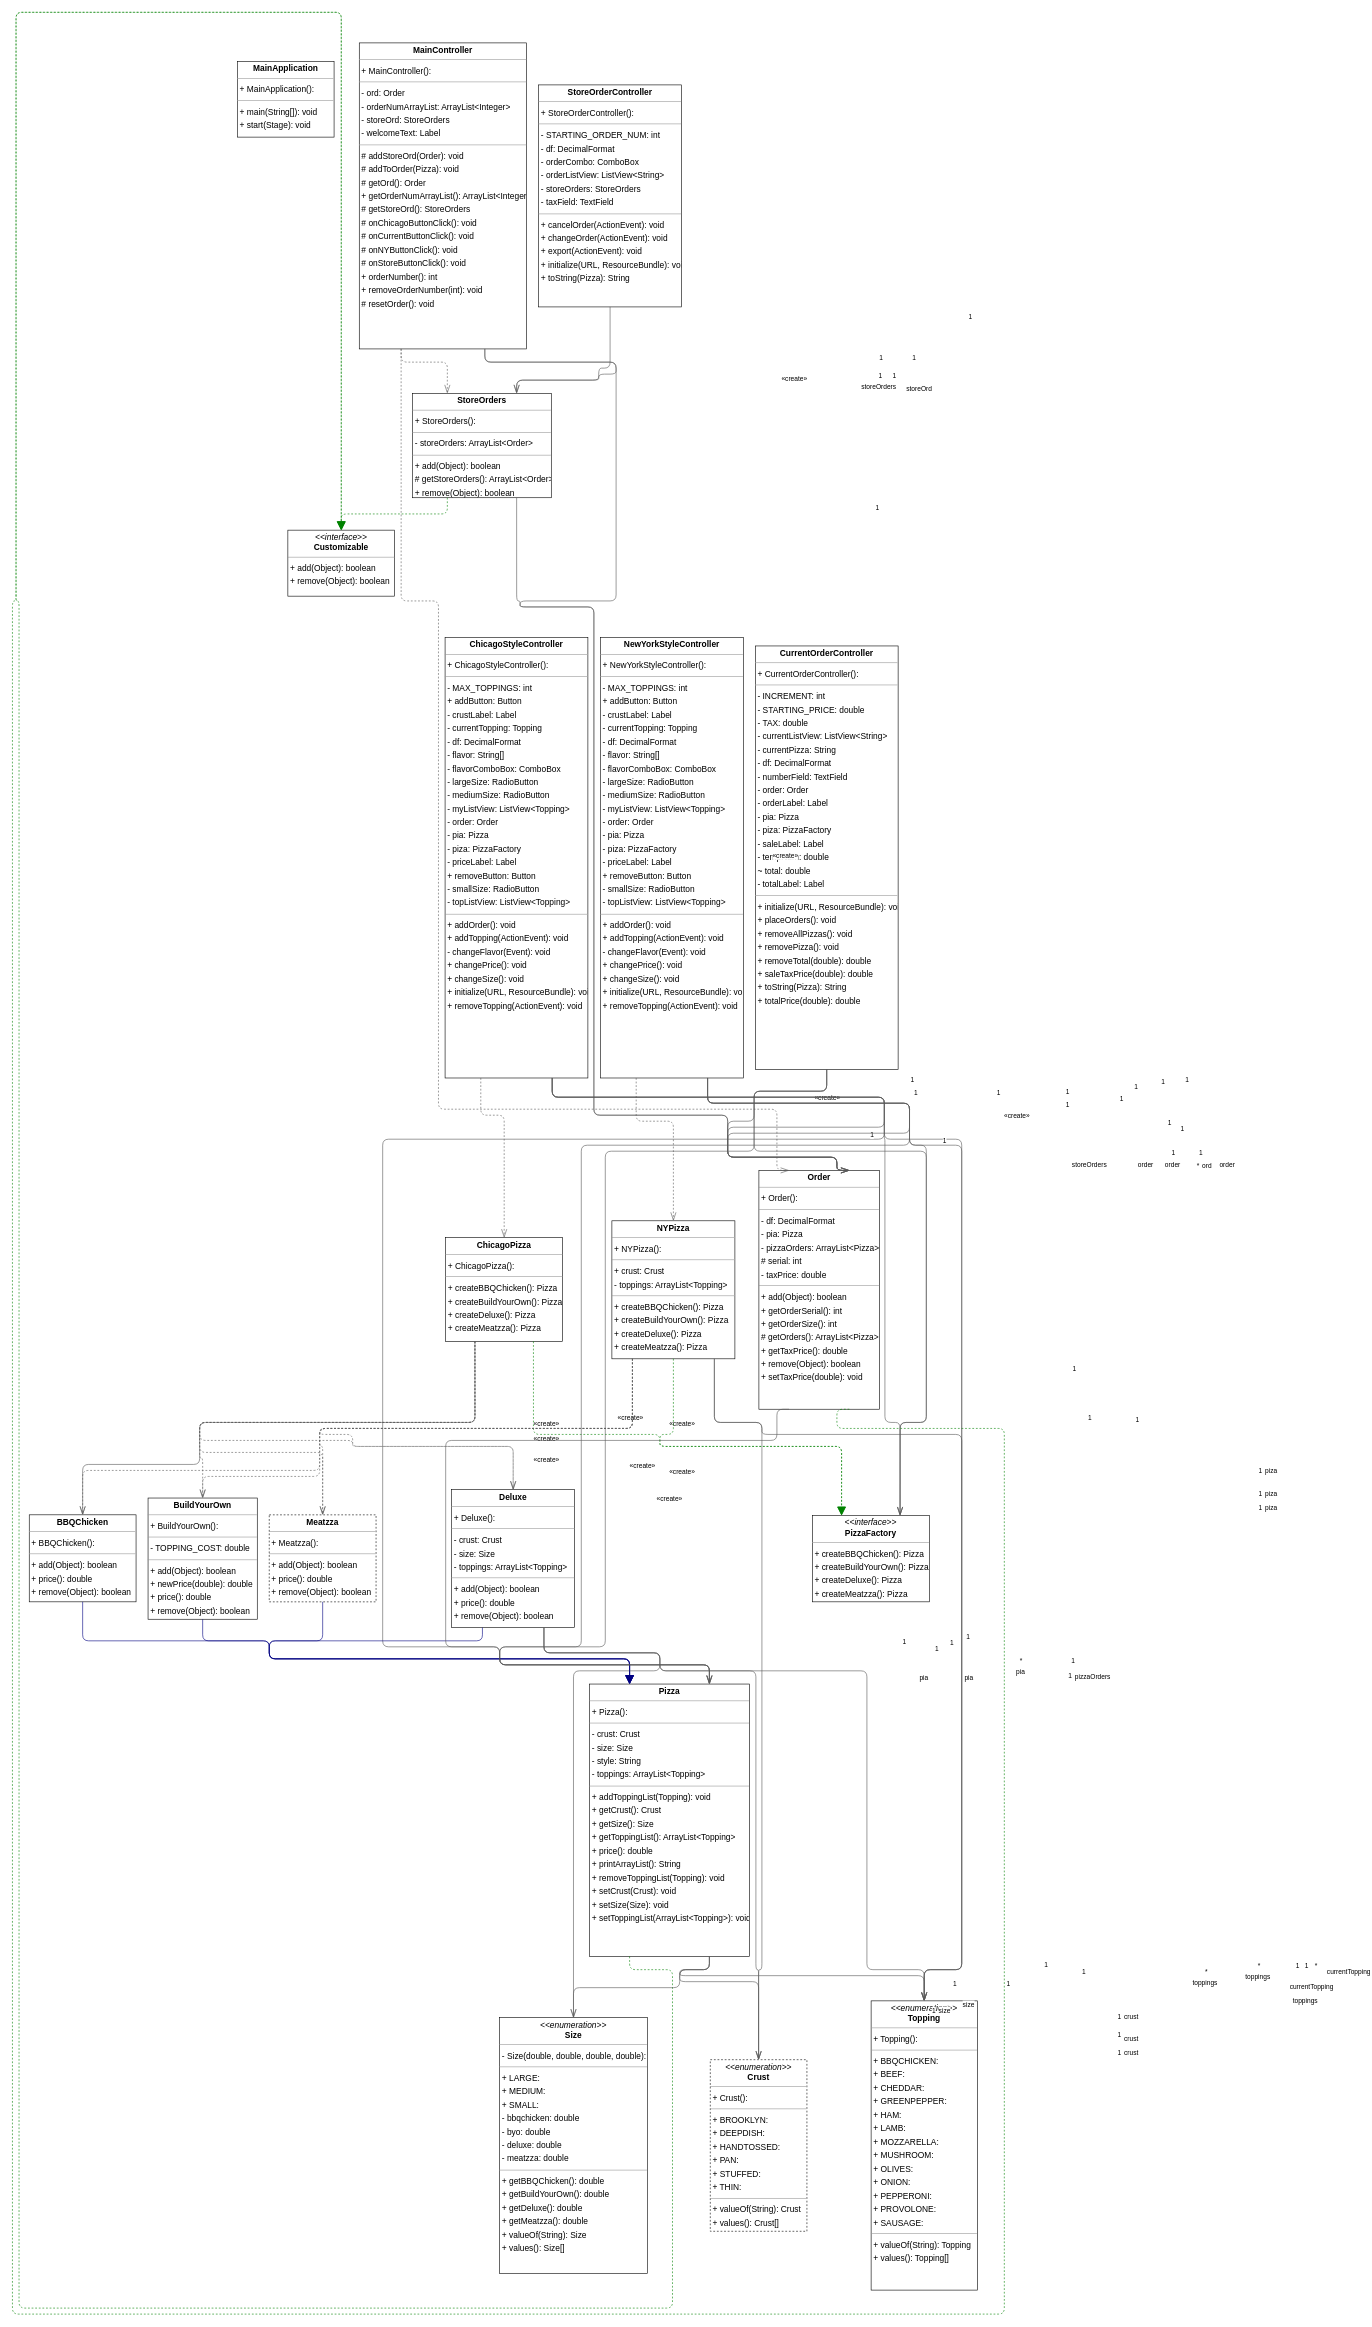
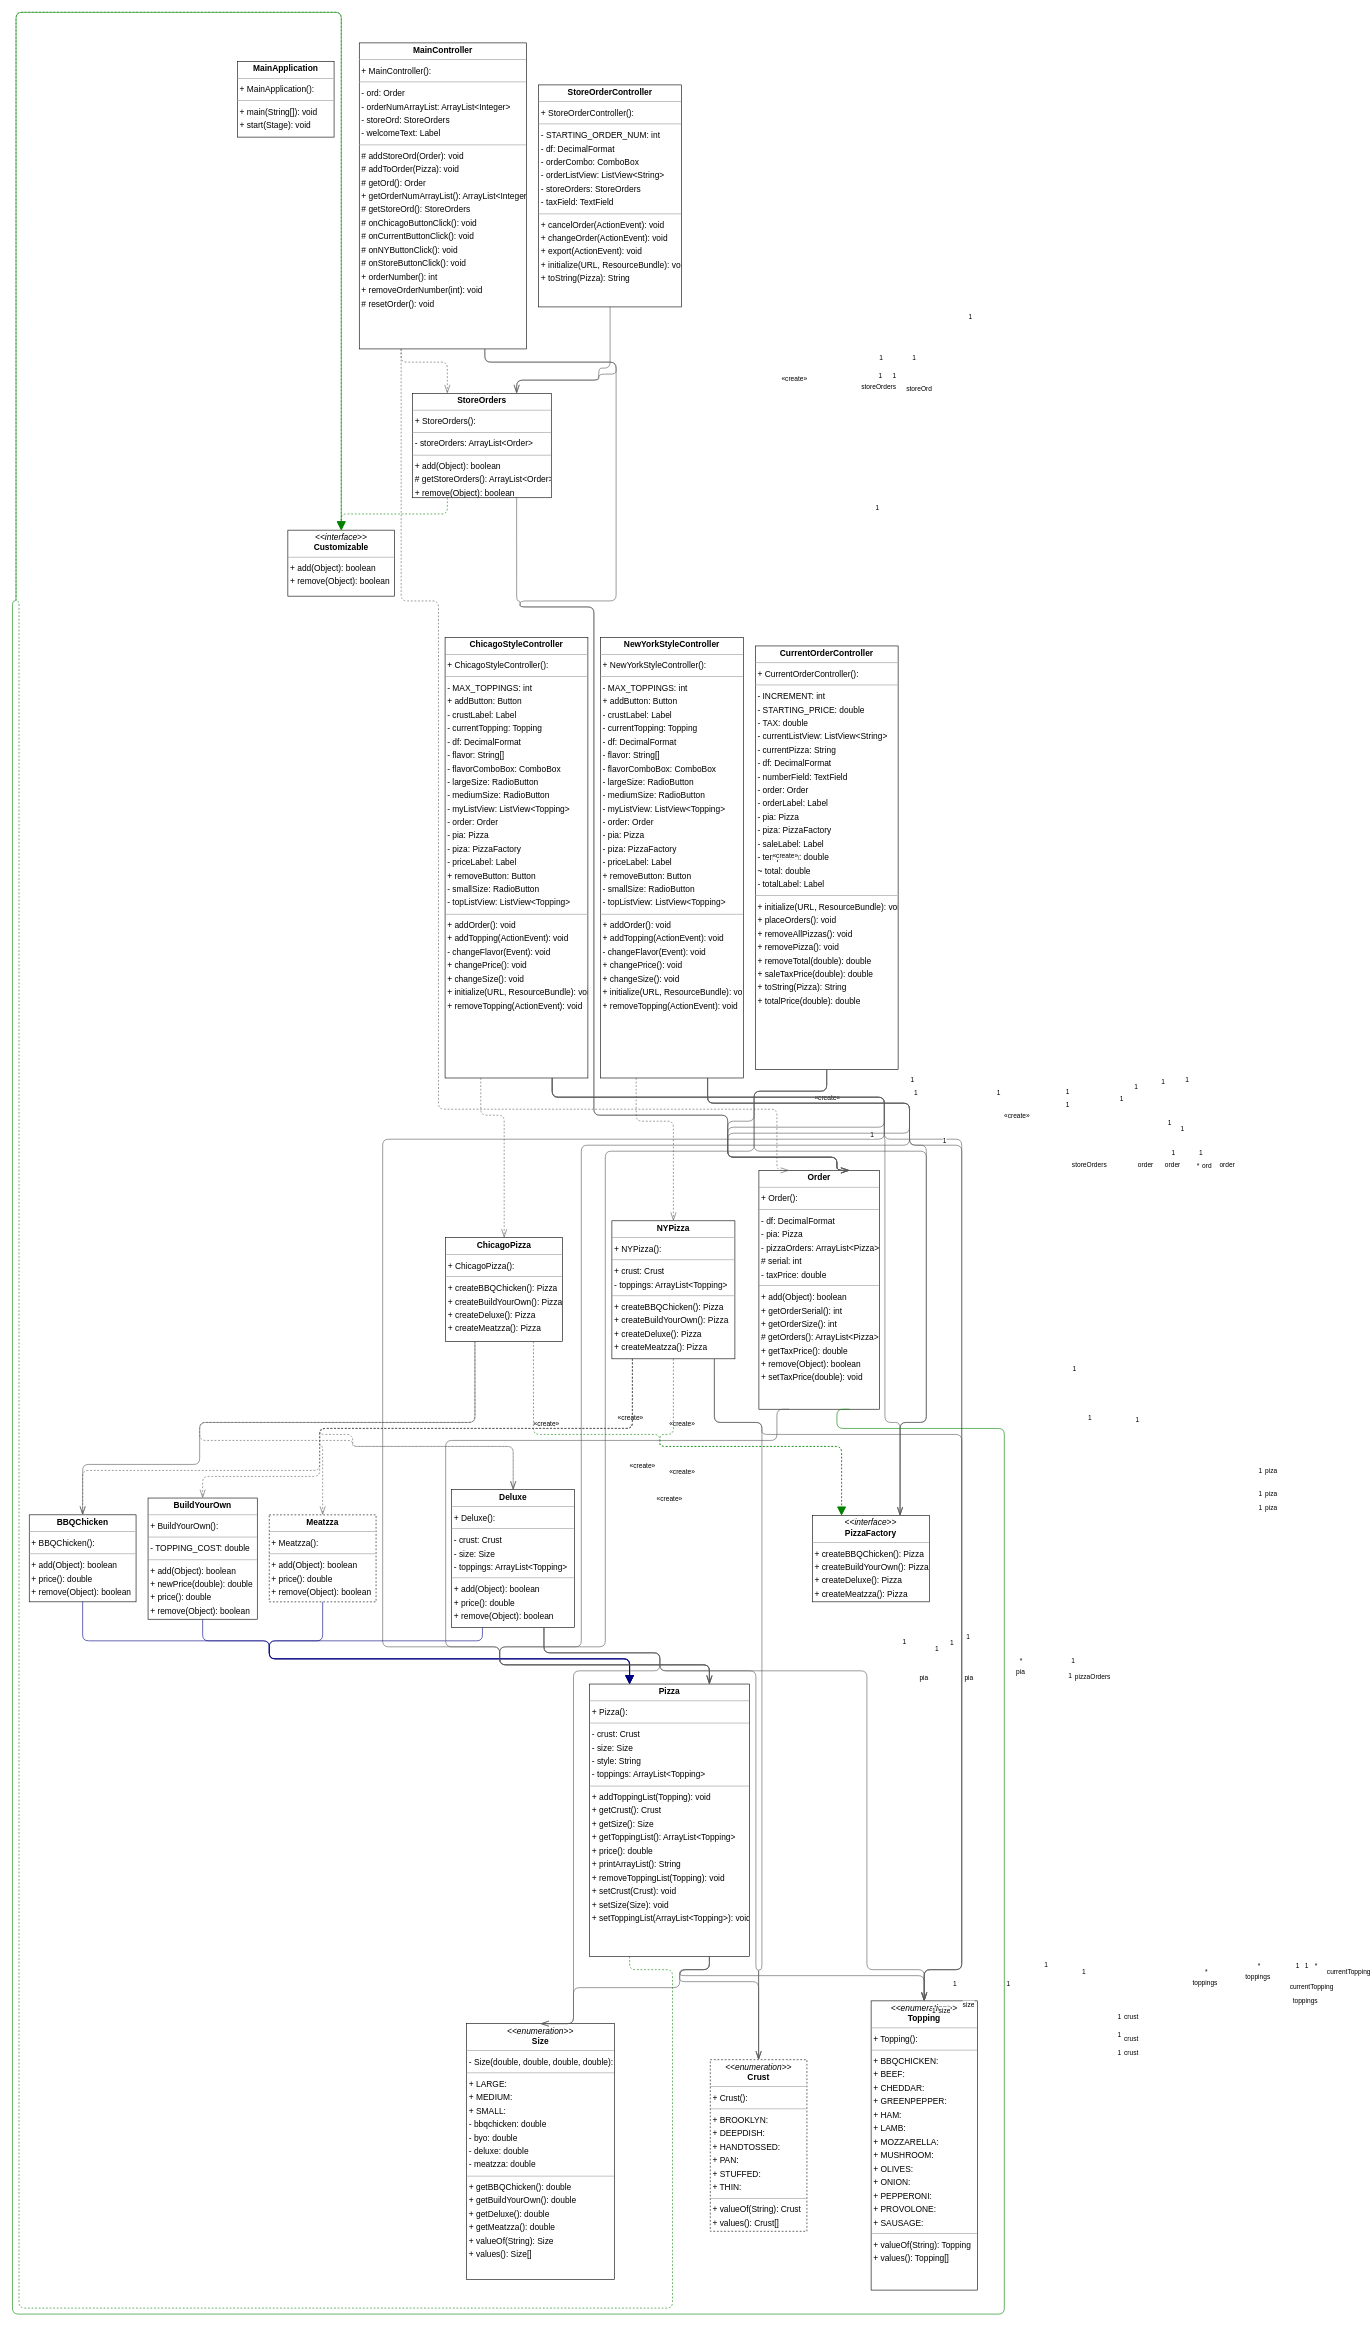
(259, 1452) -> none
(203, 1464) -> none
(573, 2145) -> (540, 2151)
(181, 2314) -> (181, 2314)
